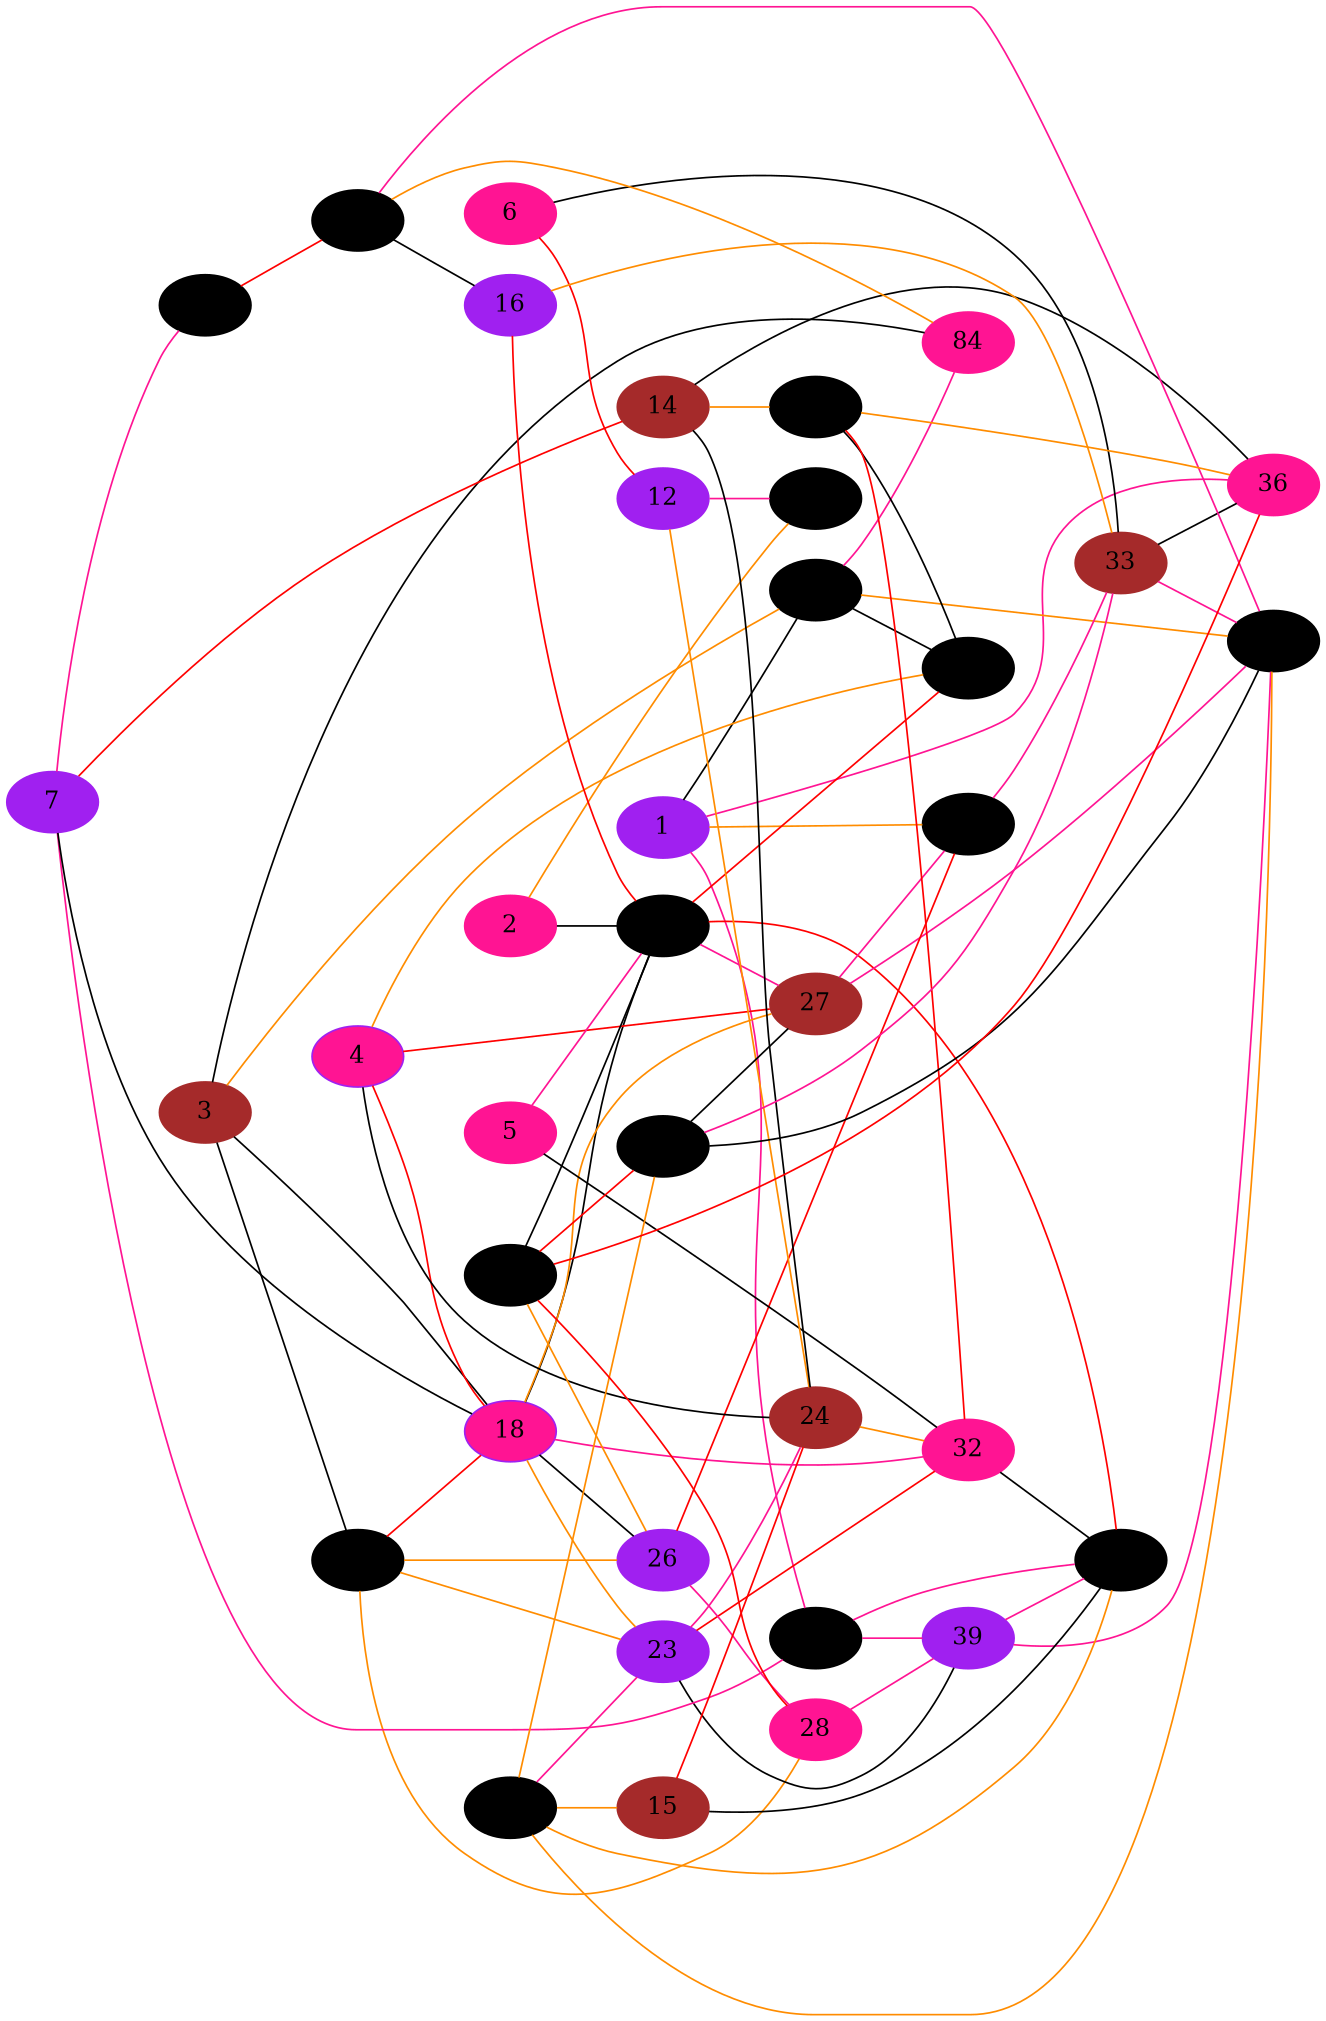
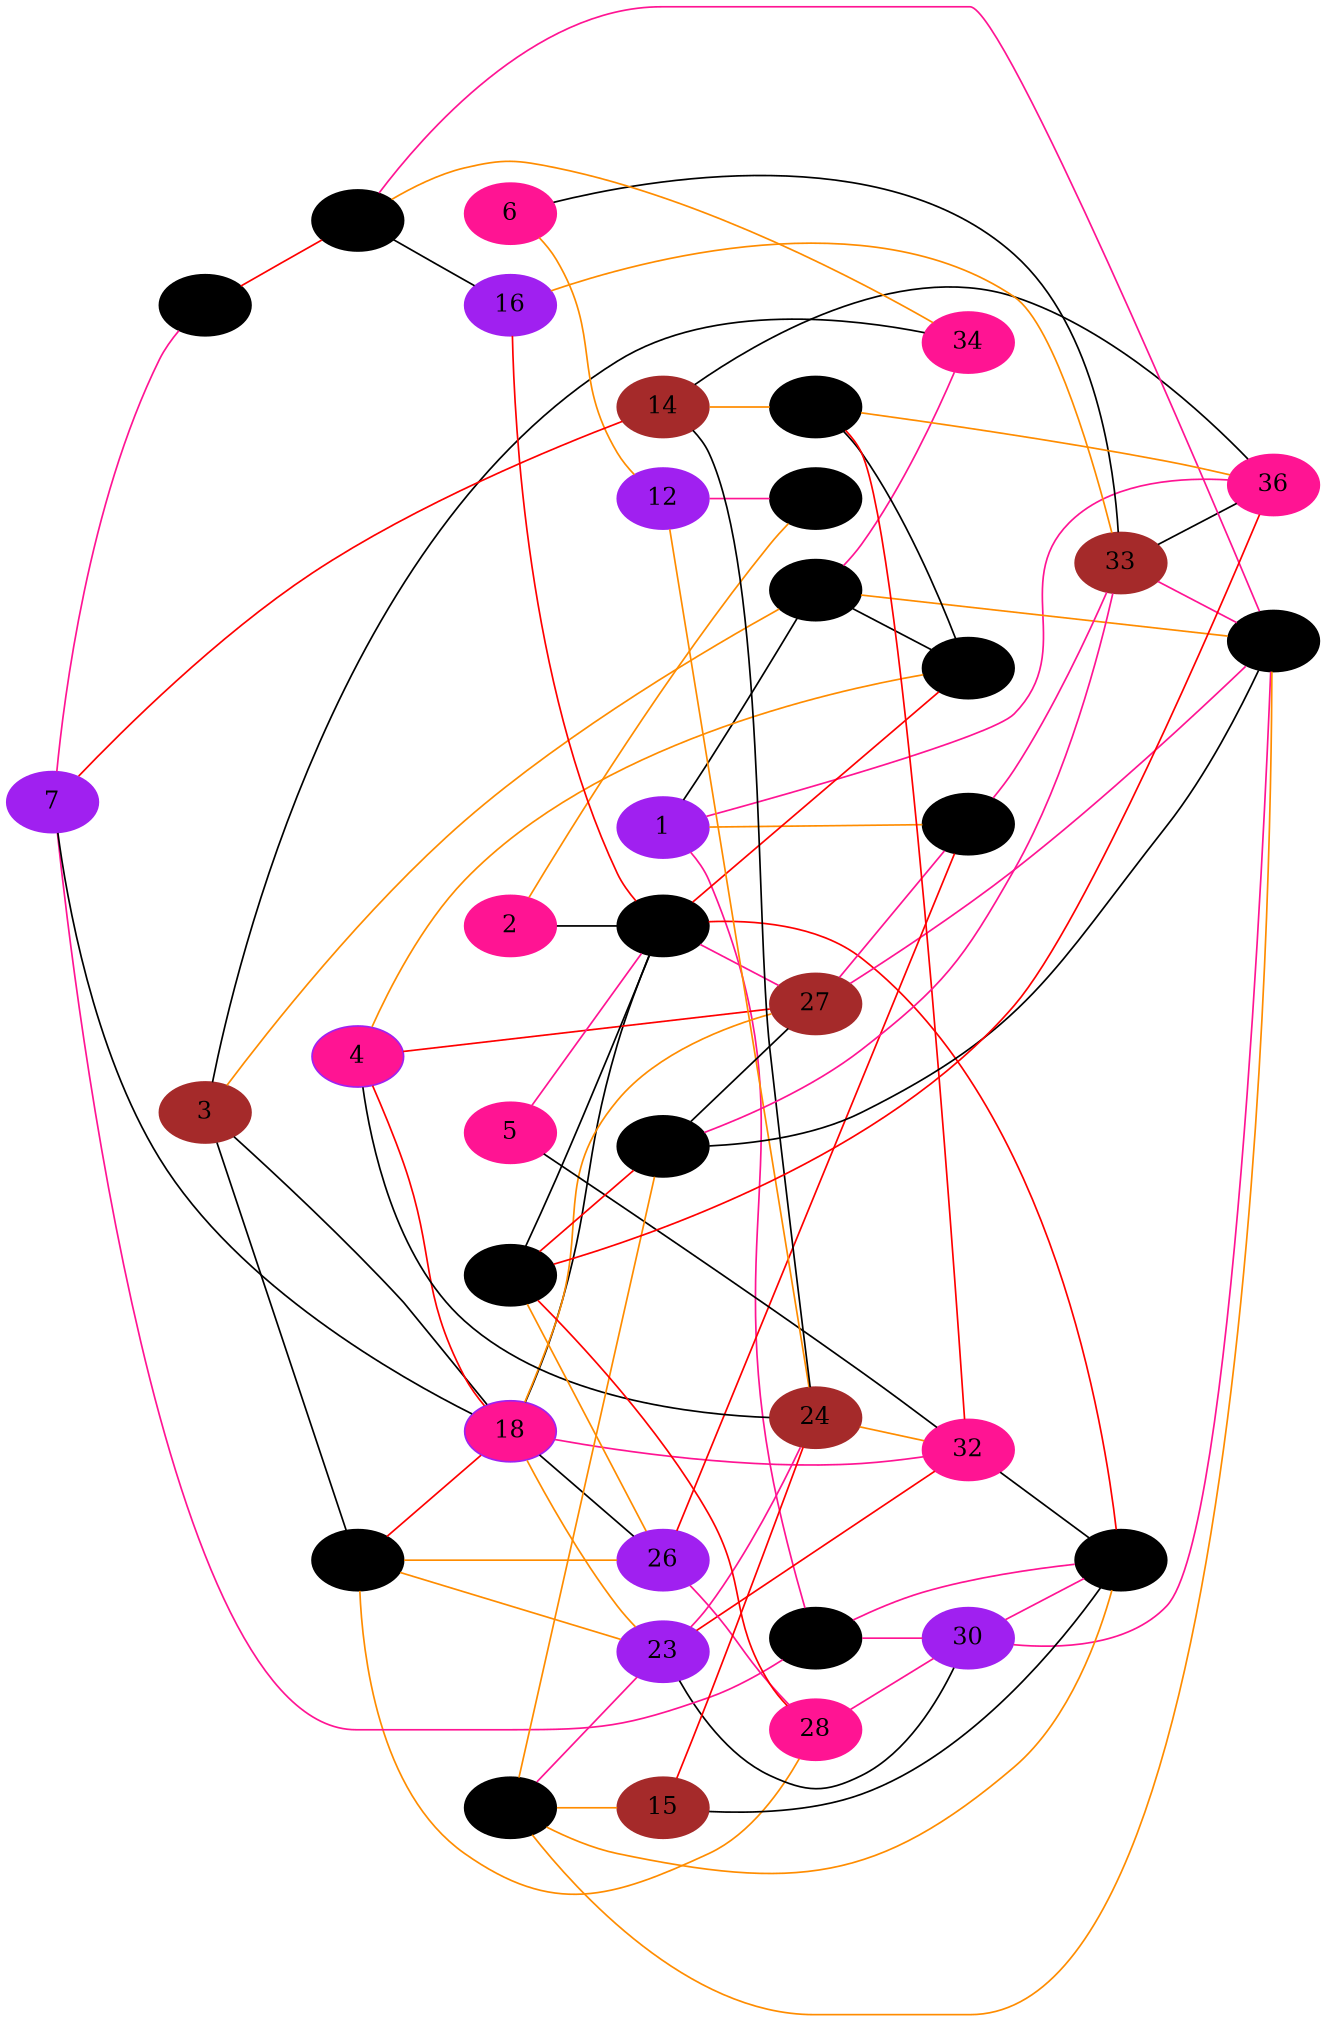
(968, 343) -> (968, 343)
(587, 356) -> (587, 356)
(968, 1638) -> (968, 1638)
